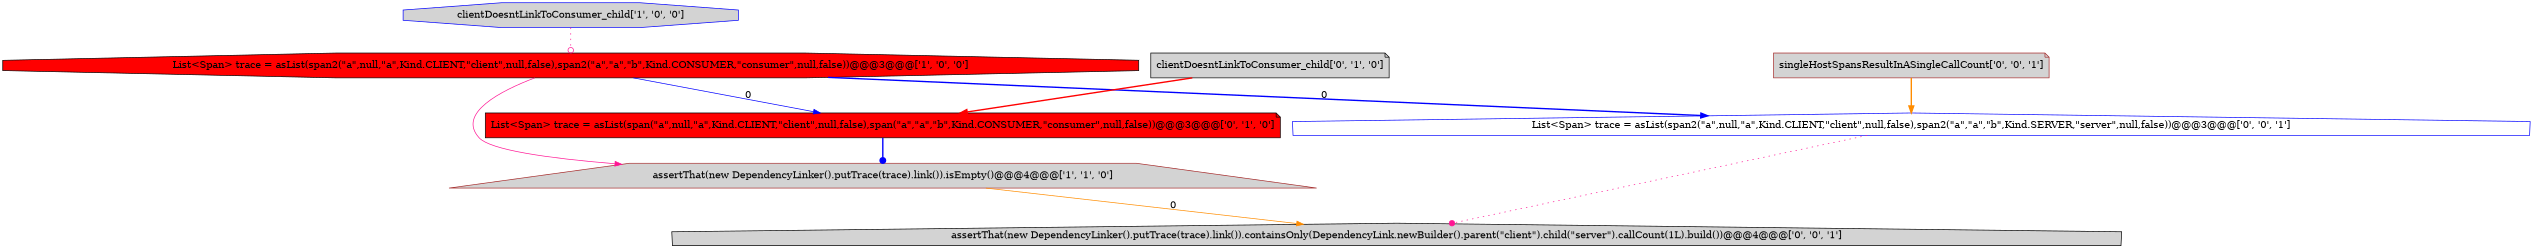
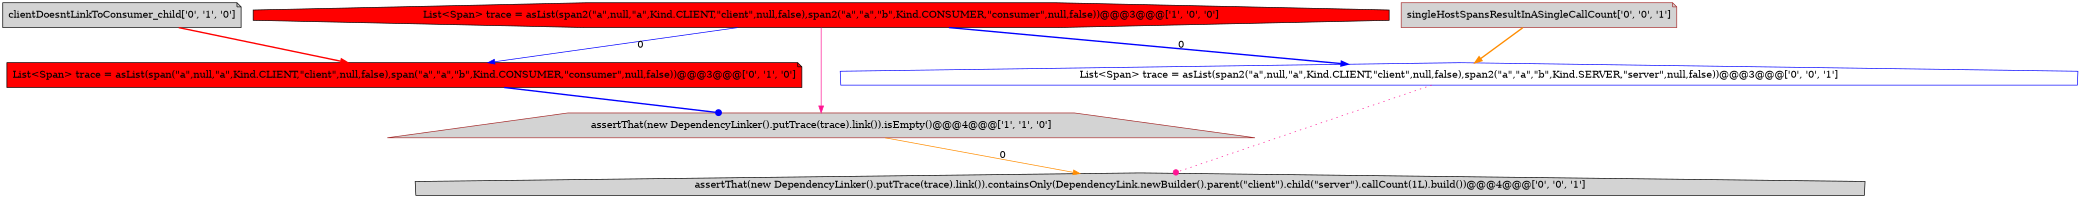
(571, 15) -> none
